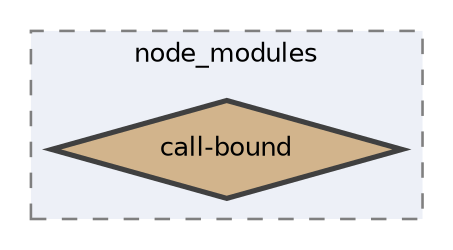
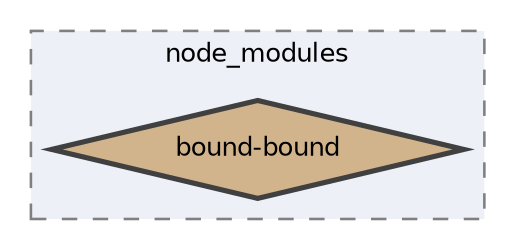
(227, 149) -> (258, 149)
